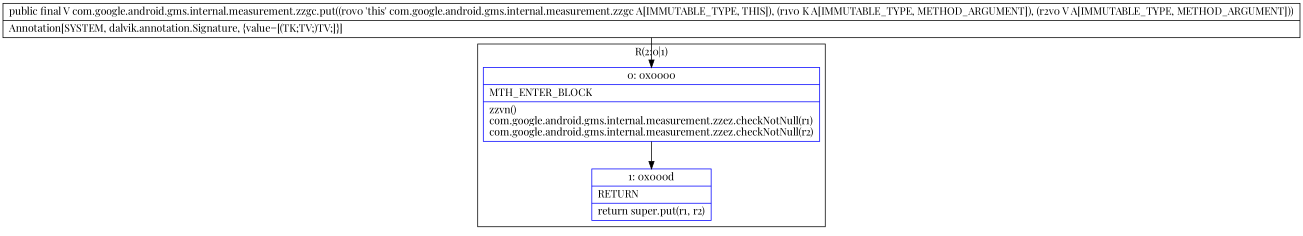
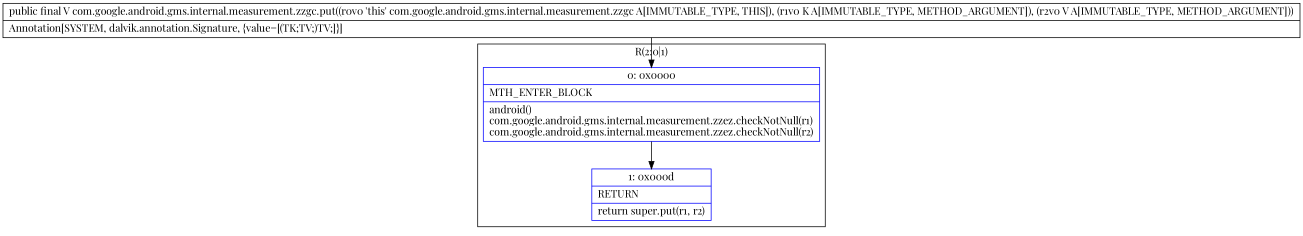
(503, 110) -> (511, 110)
